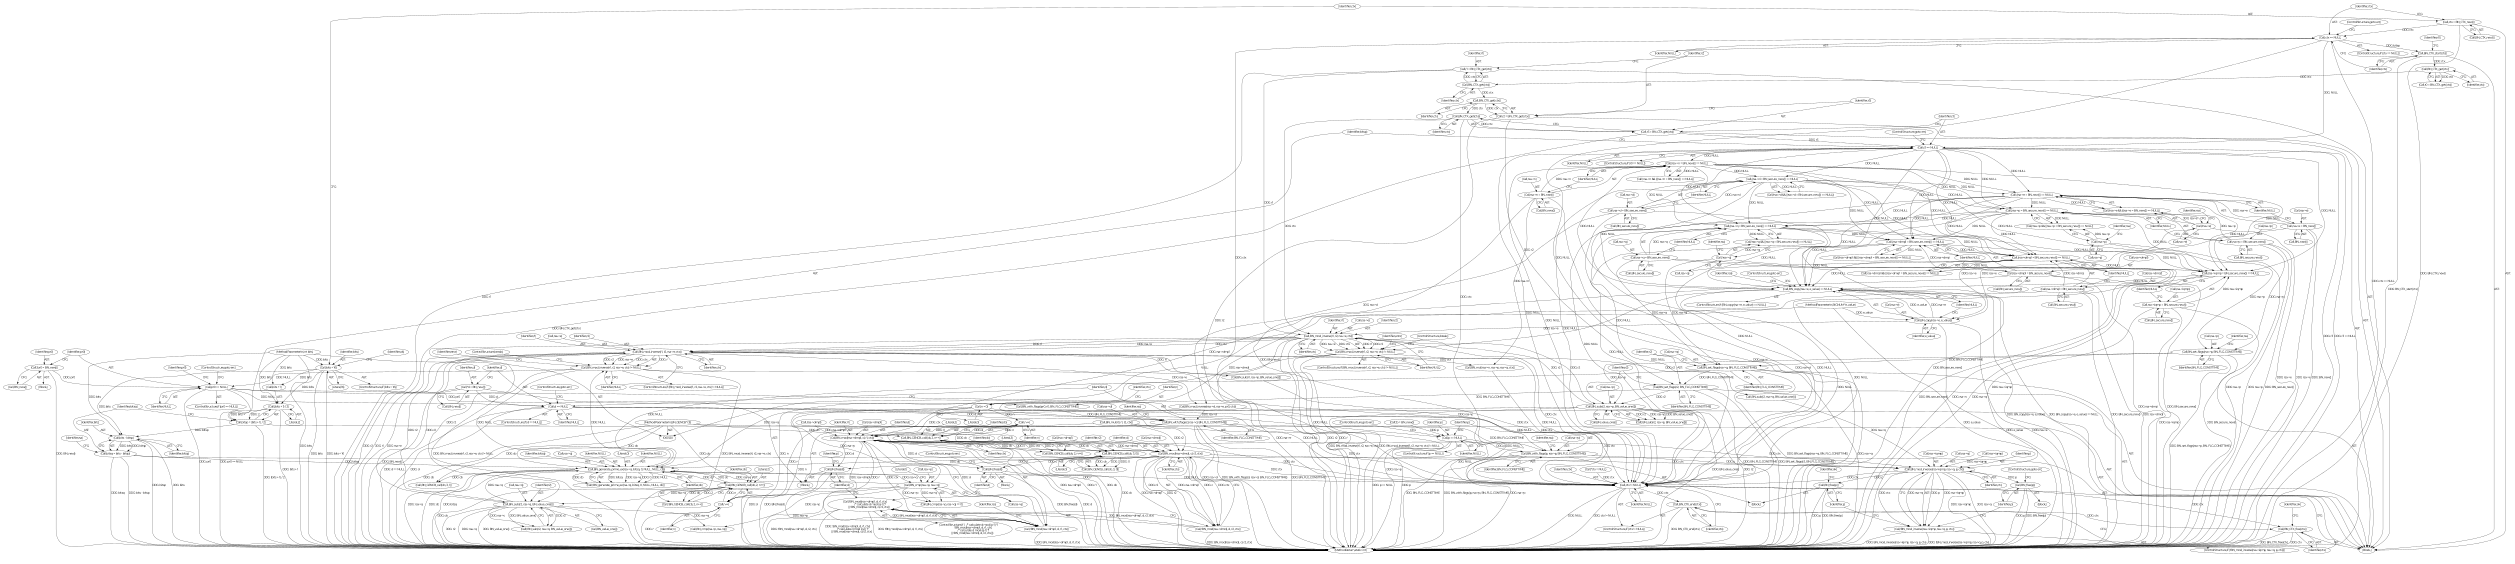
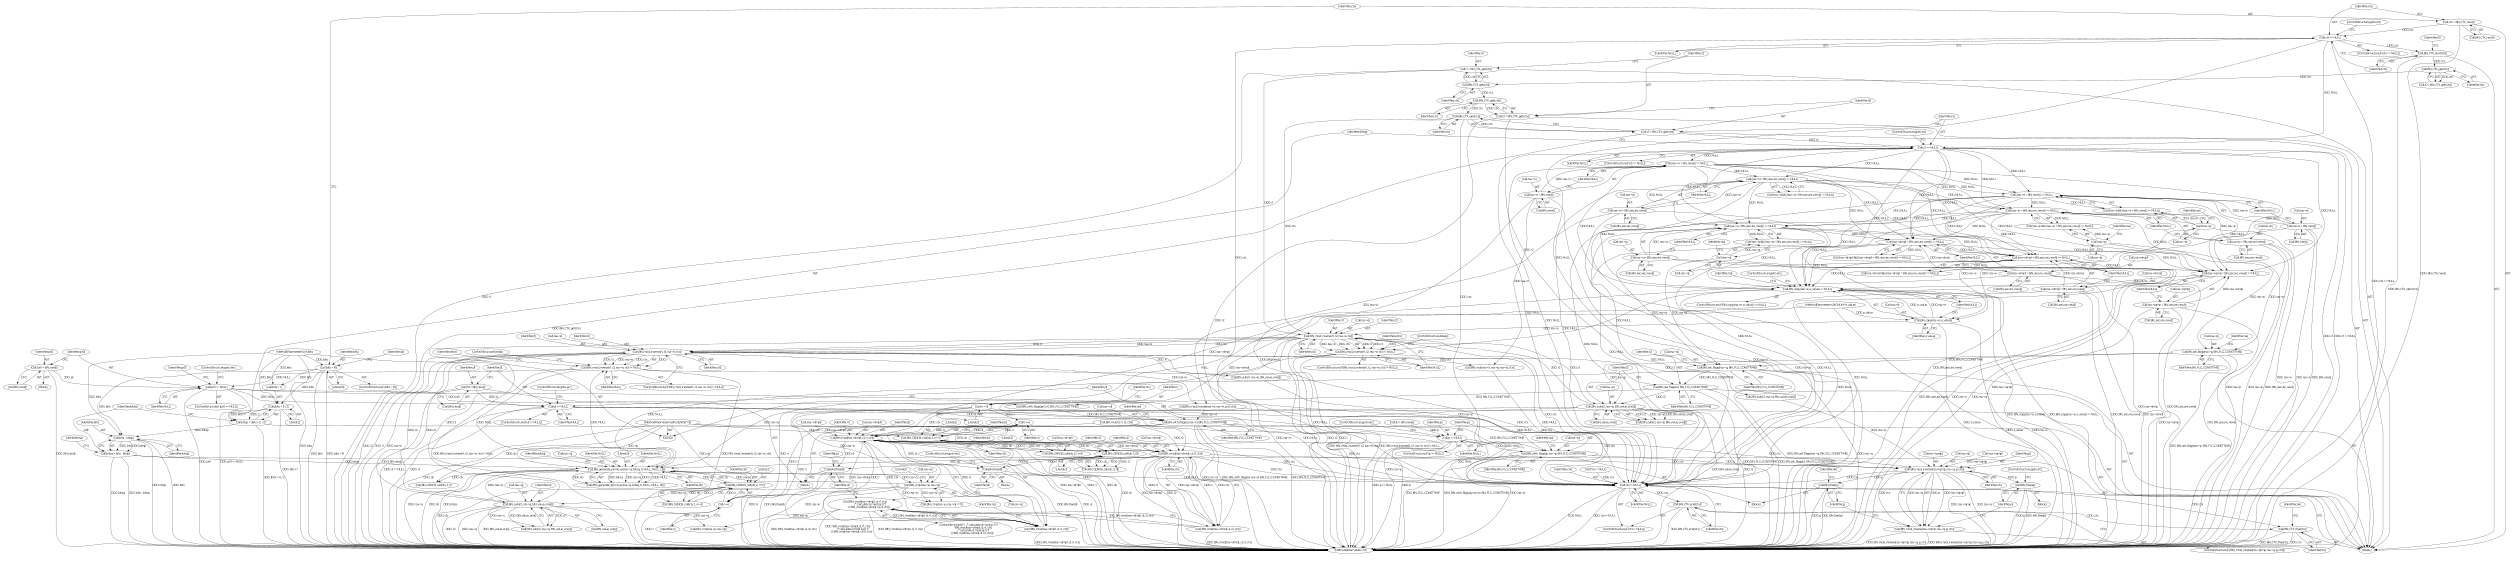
(2393, 46) -> (2393, 46)
(1625, 164) -> (1625, 164)
(1665, 179) -> none
(69, 378) -> (69, 378)
